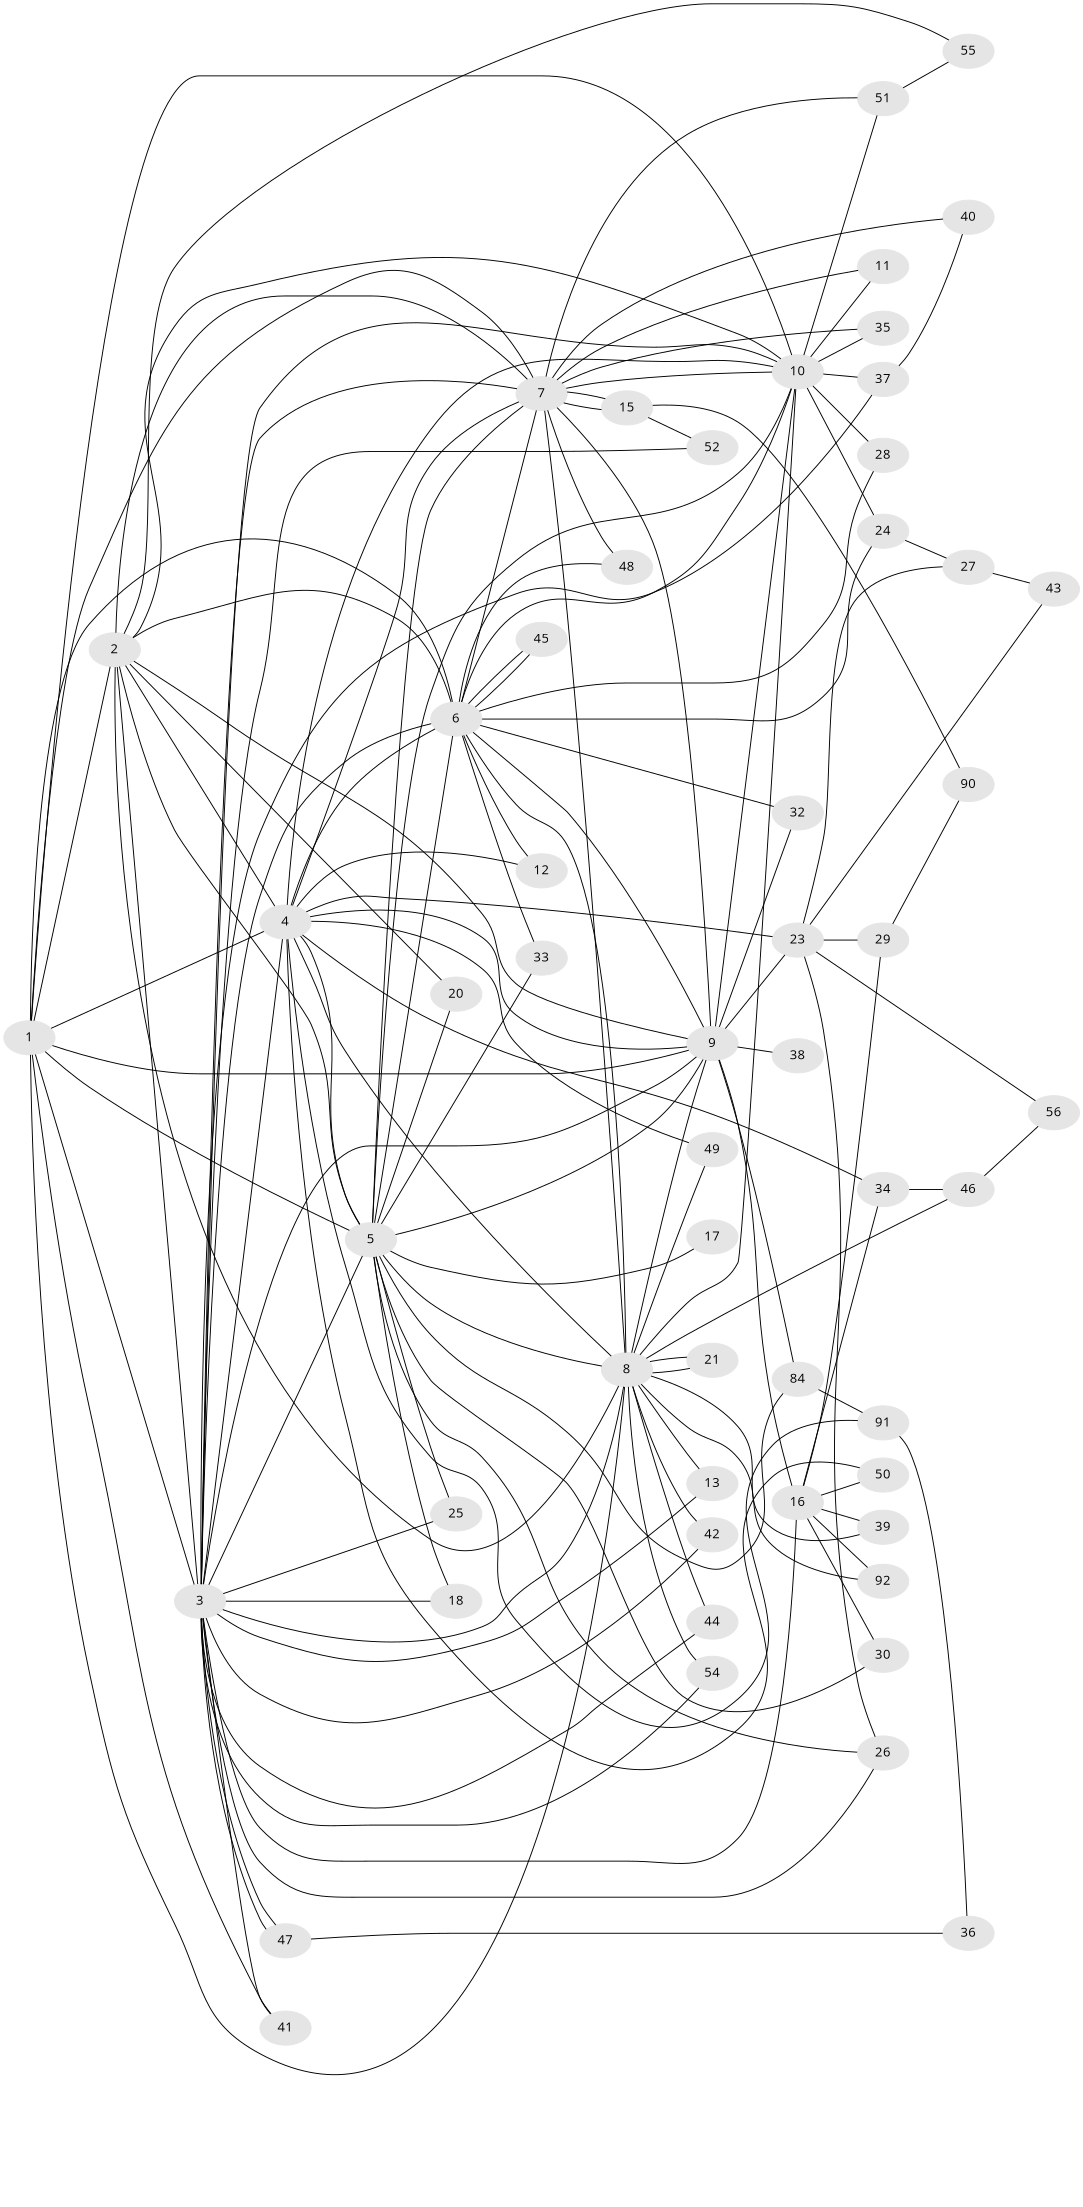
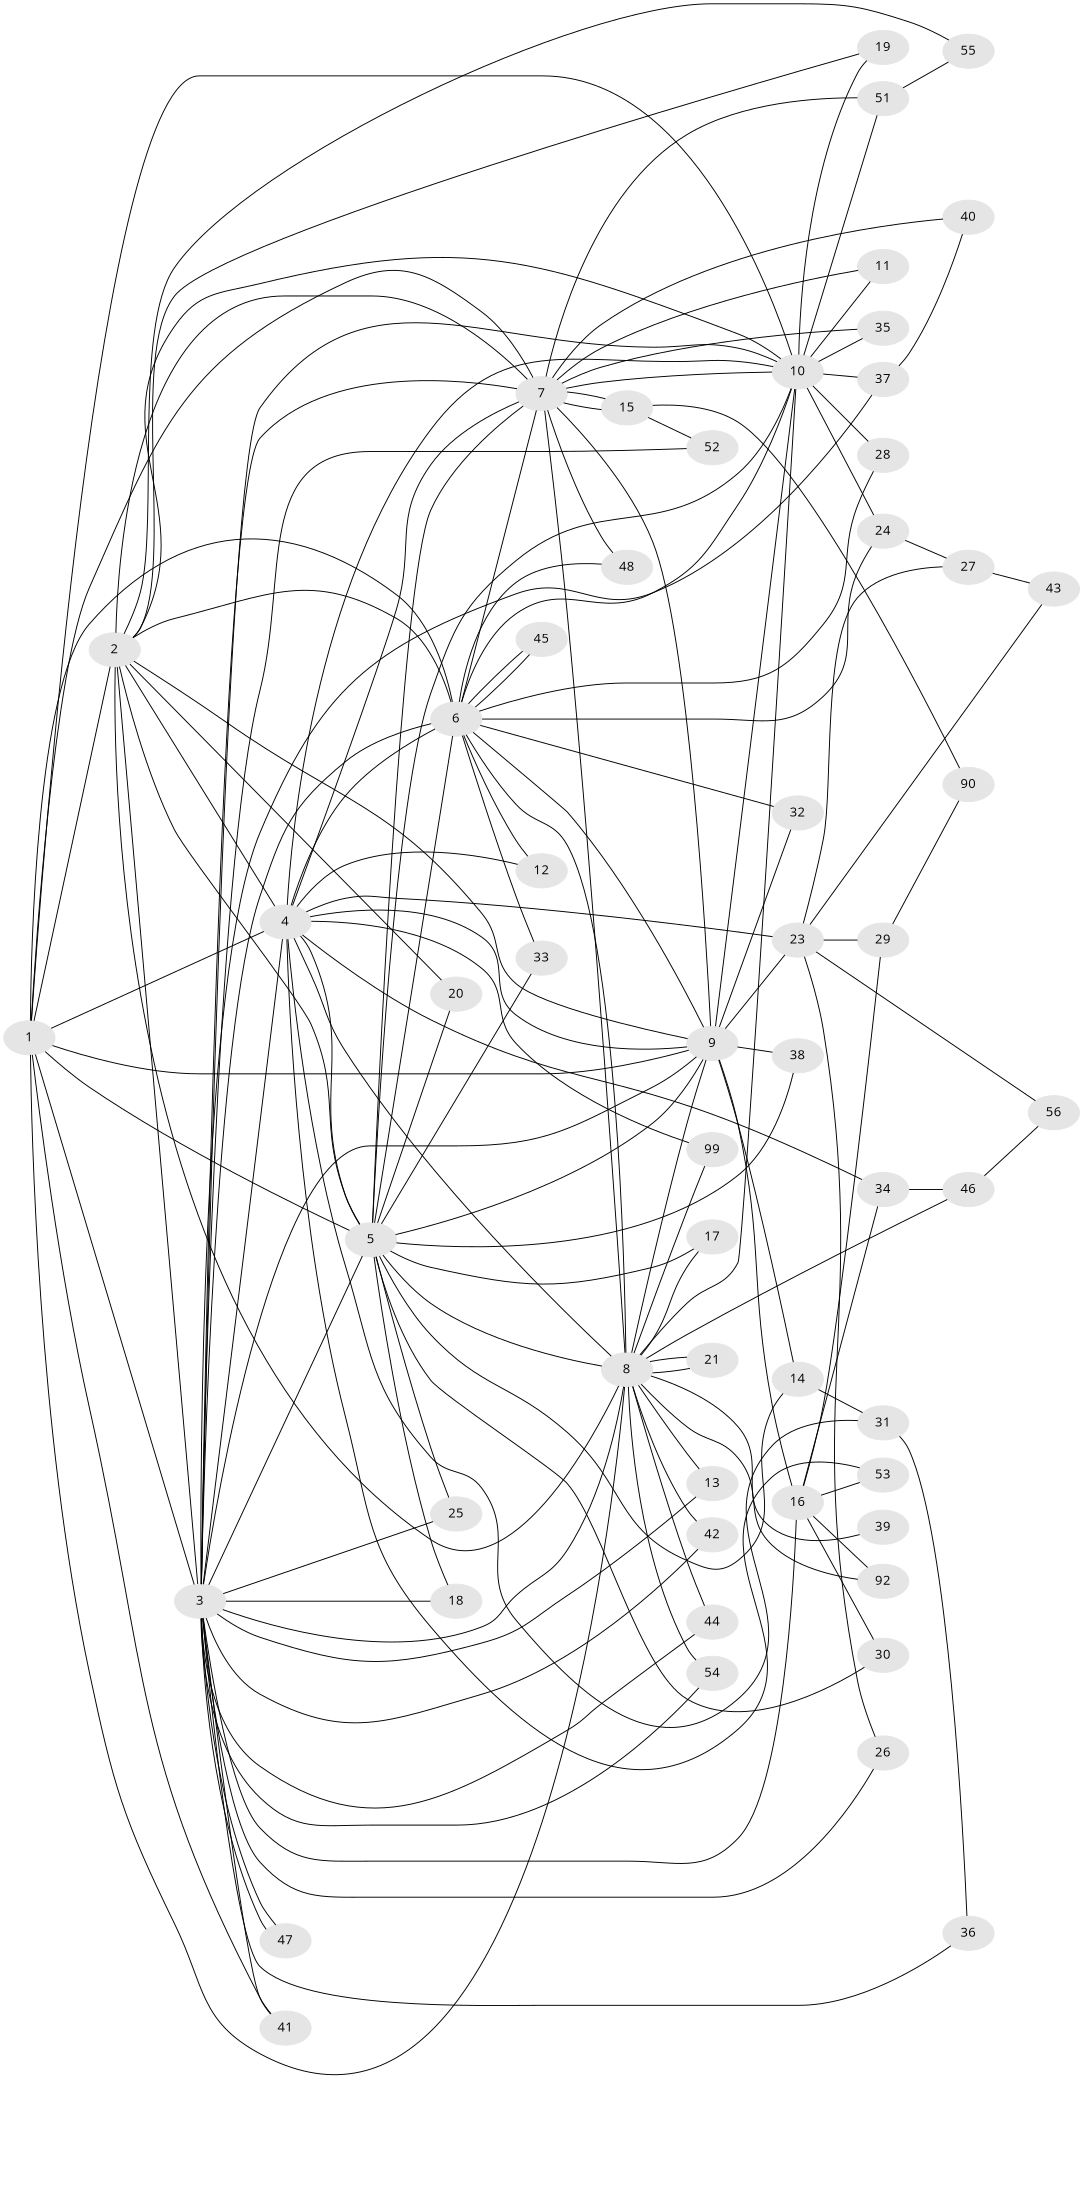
none -> (883, 47)
(712, 1150) -> (712, 1150)
none -> (670, 1303)
(798, 1379) -> (798, 1379)
(883, 1423) -> (883, 1423)
(883, 1475) -> (883, 1475)
(843, 1516) -> none
(541, 1560) -> (632, 1227)
(627, 1933) -> (432, 2004)
